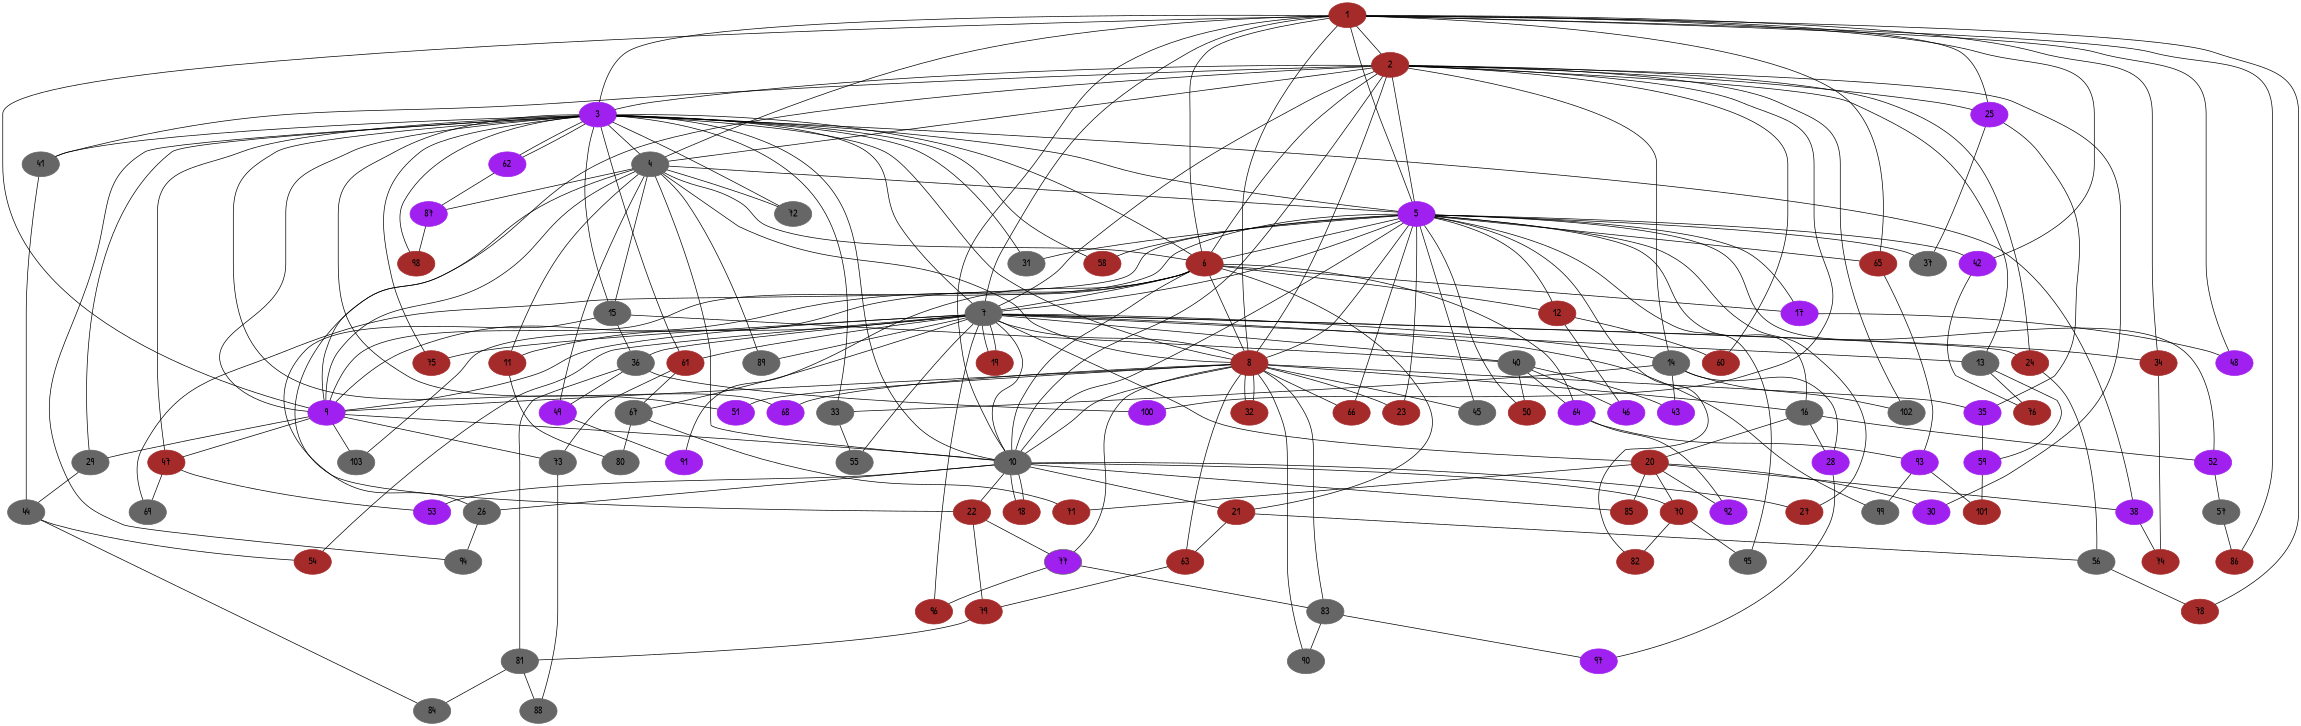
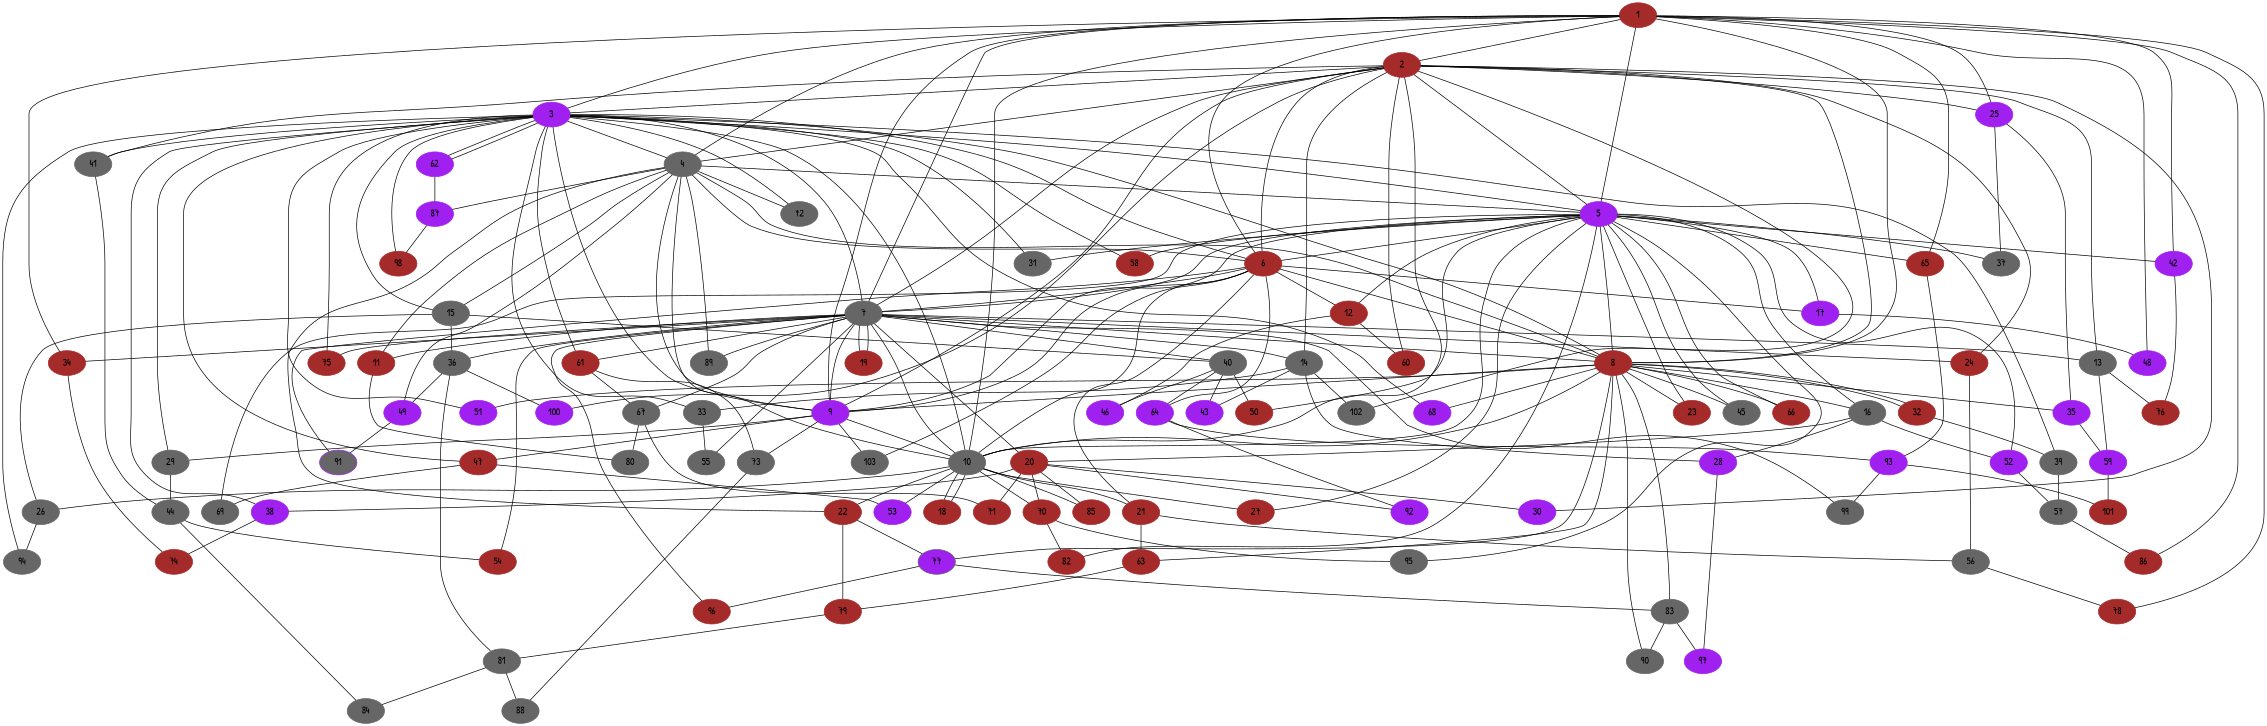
(684, 462) -> (338, 462)
none -> (2058, 462)
